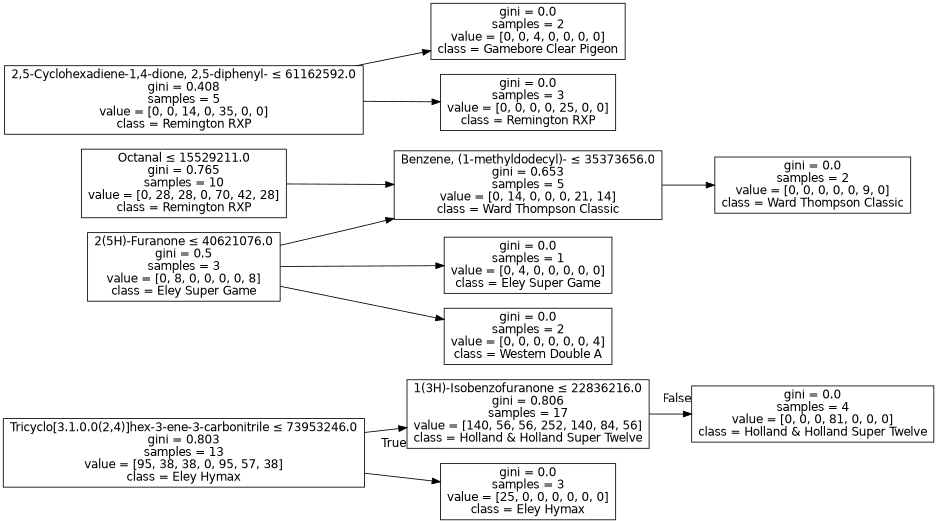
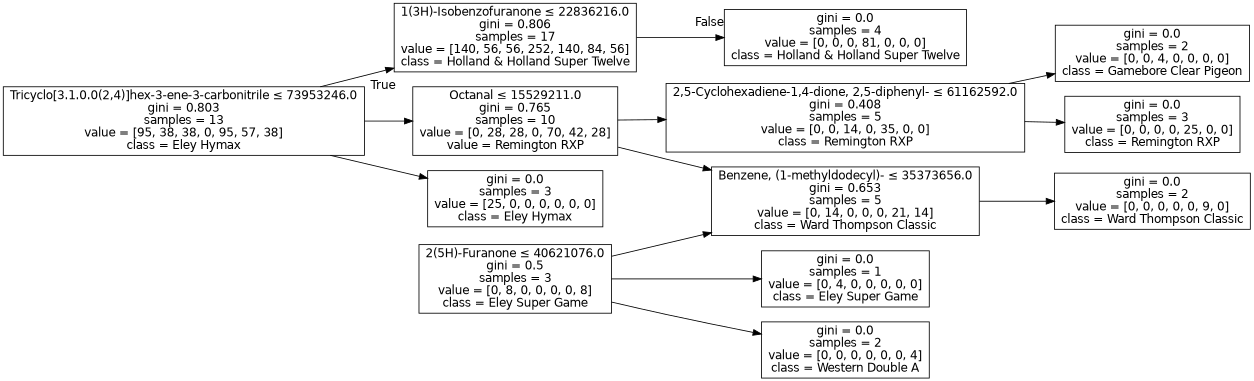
none -> (638, 120)
none -> (384, 121)
(184, 208) -> (515, 145)
